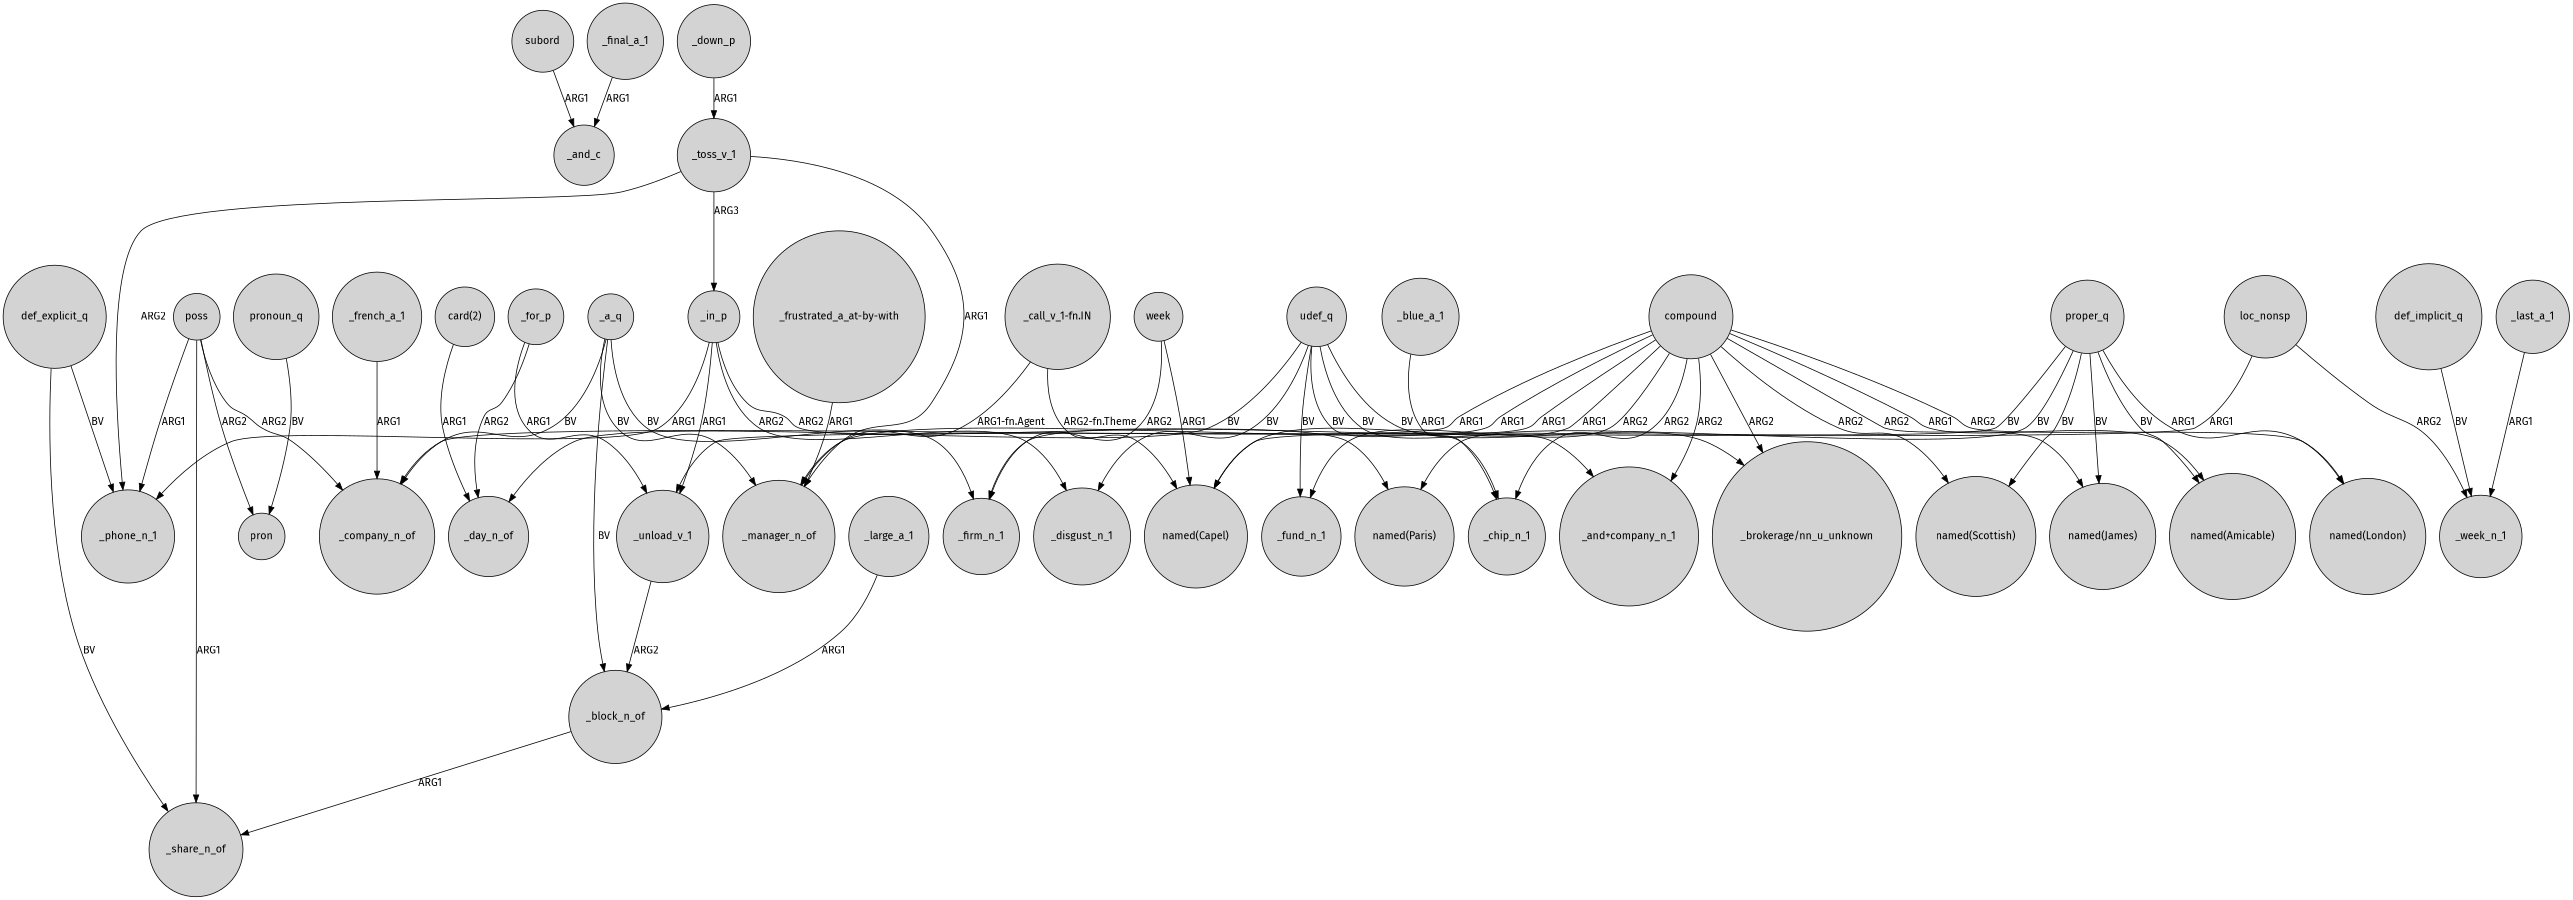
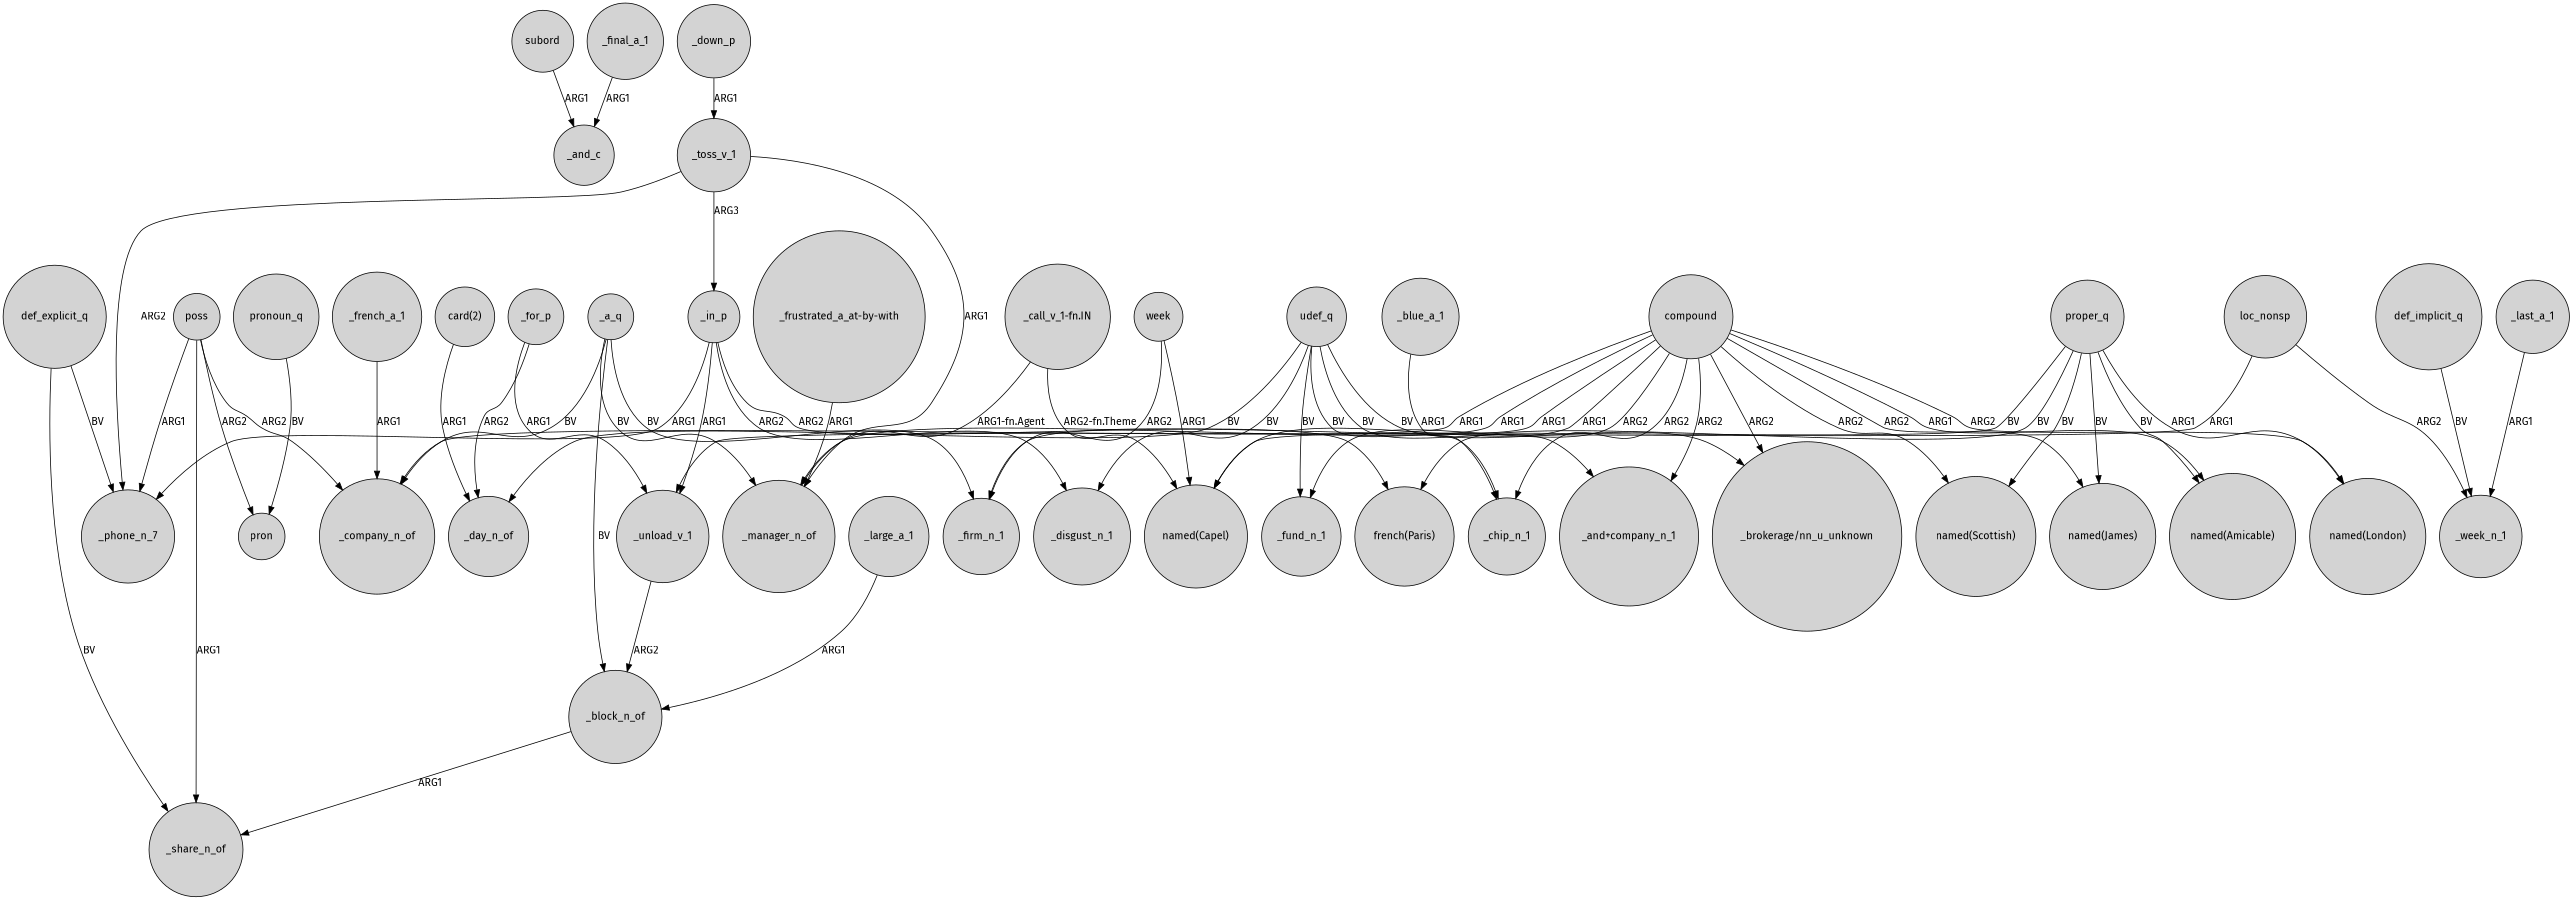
(128, 536) -> (128, 536)
(1404, 536) -> (1404, 536)
